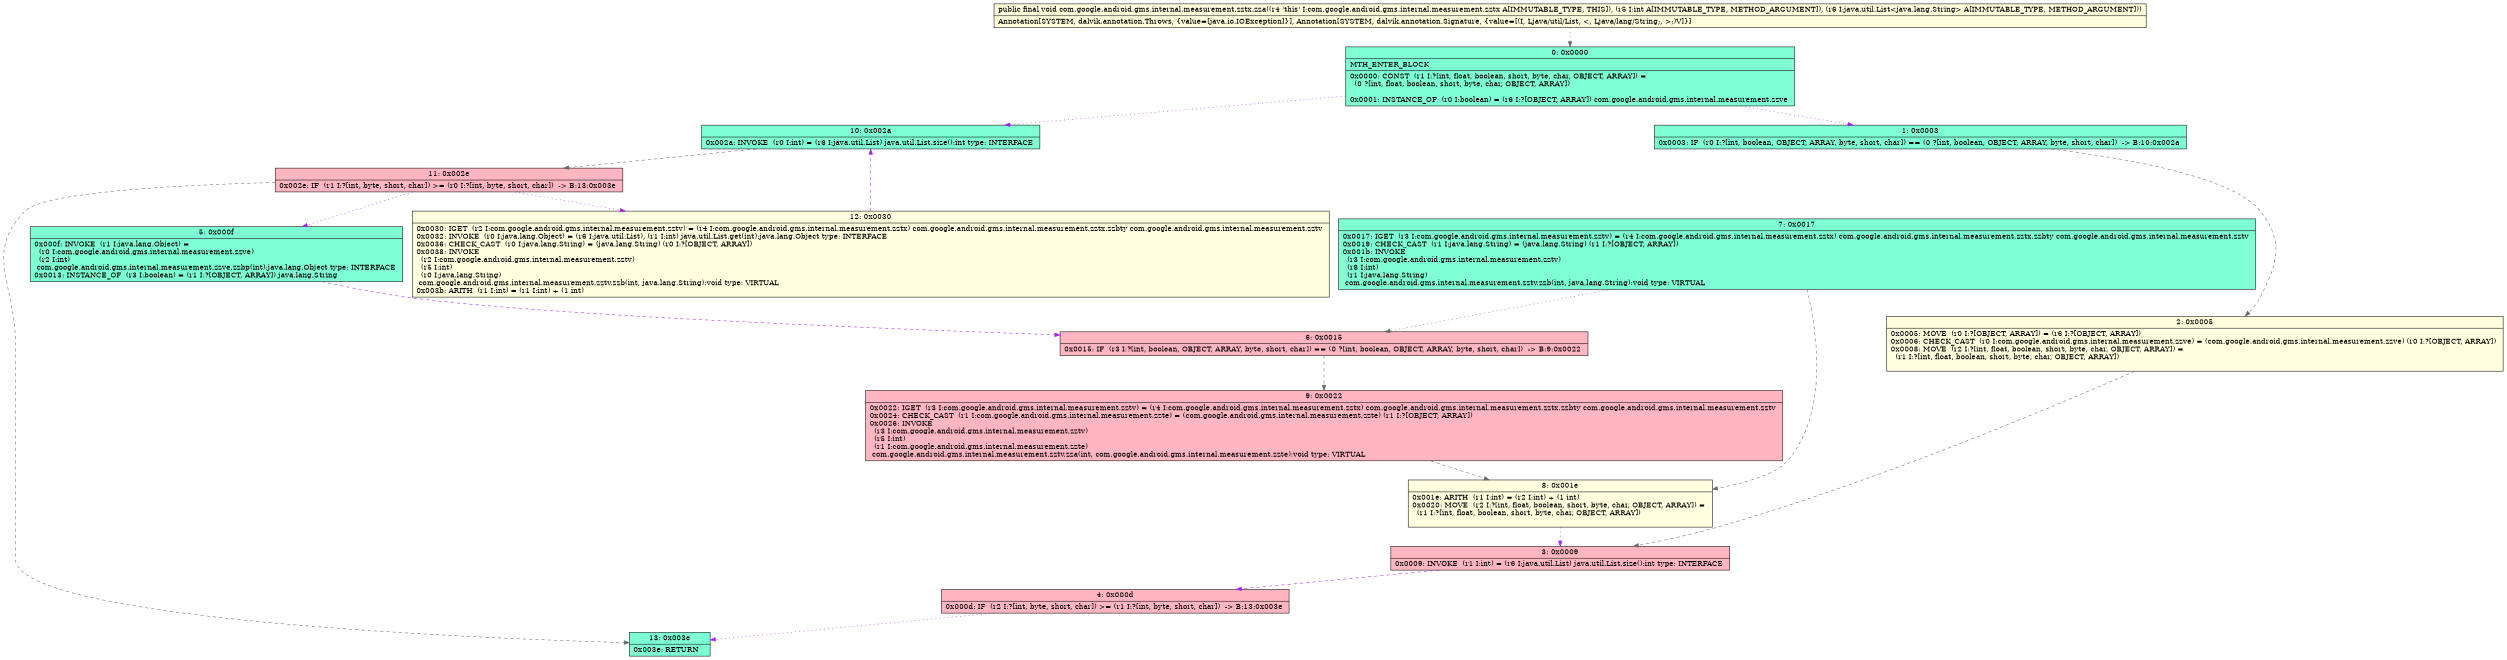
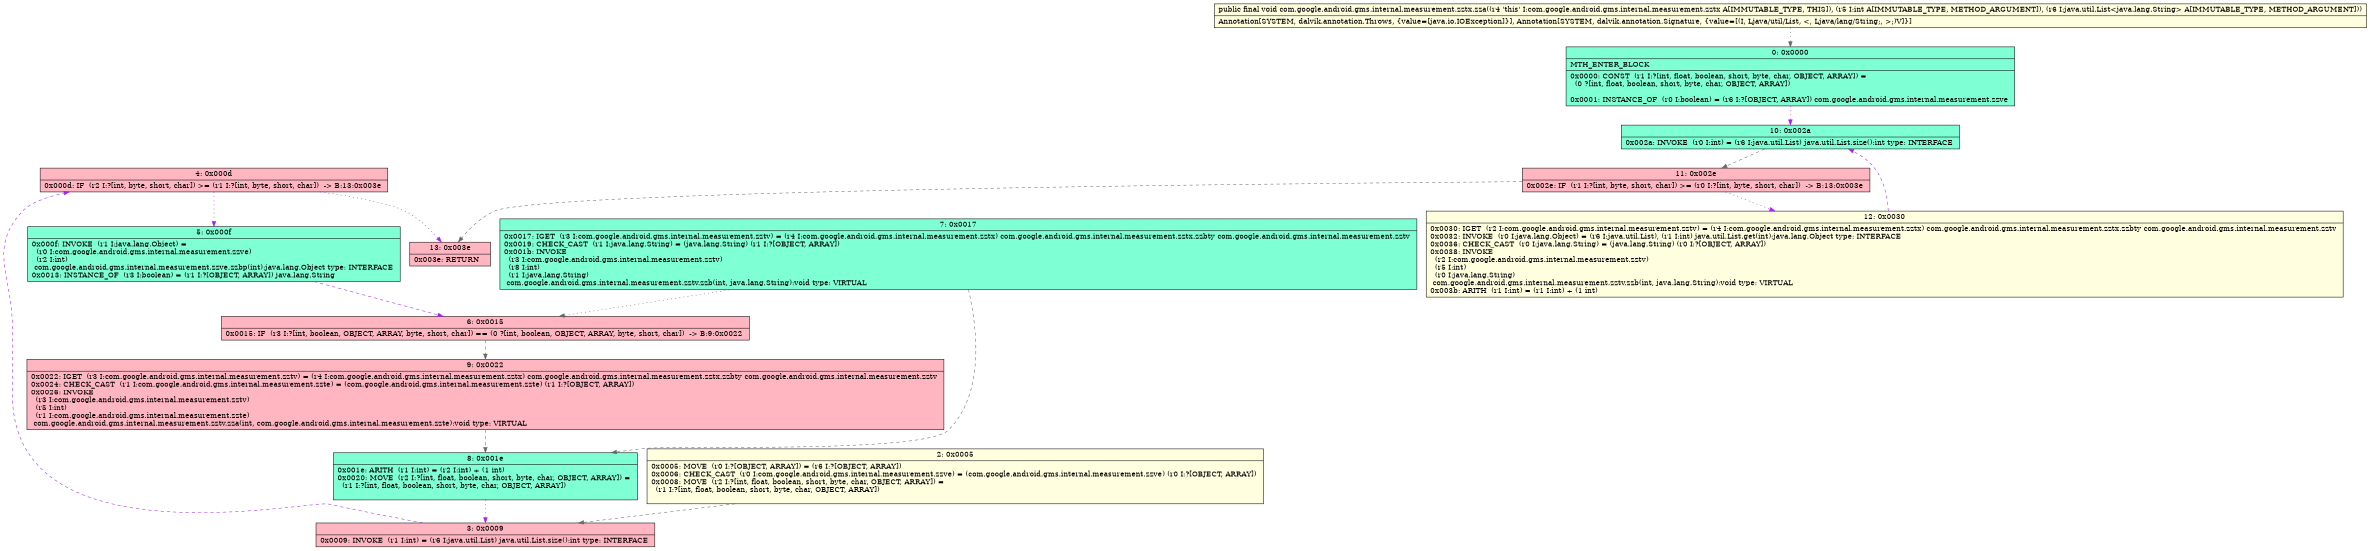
(1920, 137) -> none
(360, 208) -> (214, 207)
(1560, 504) -> (485, 476)
(670, 644) -> (450, 254)
